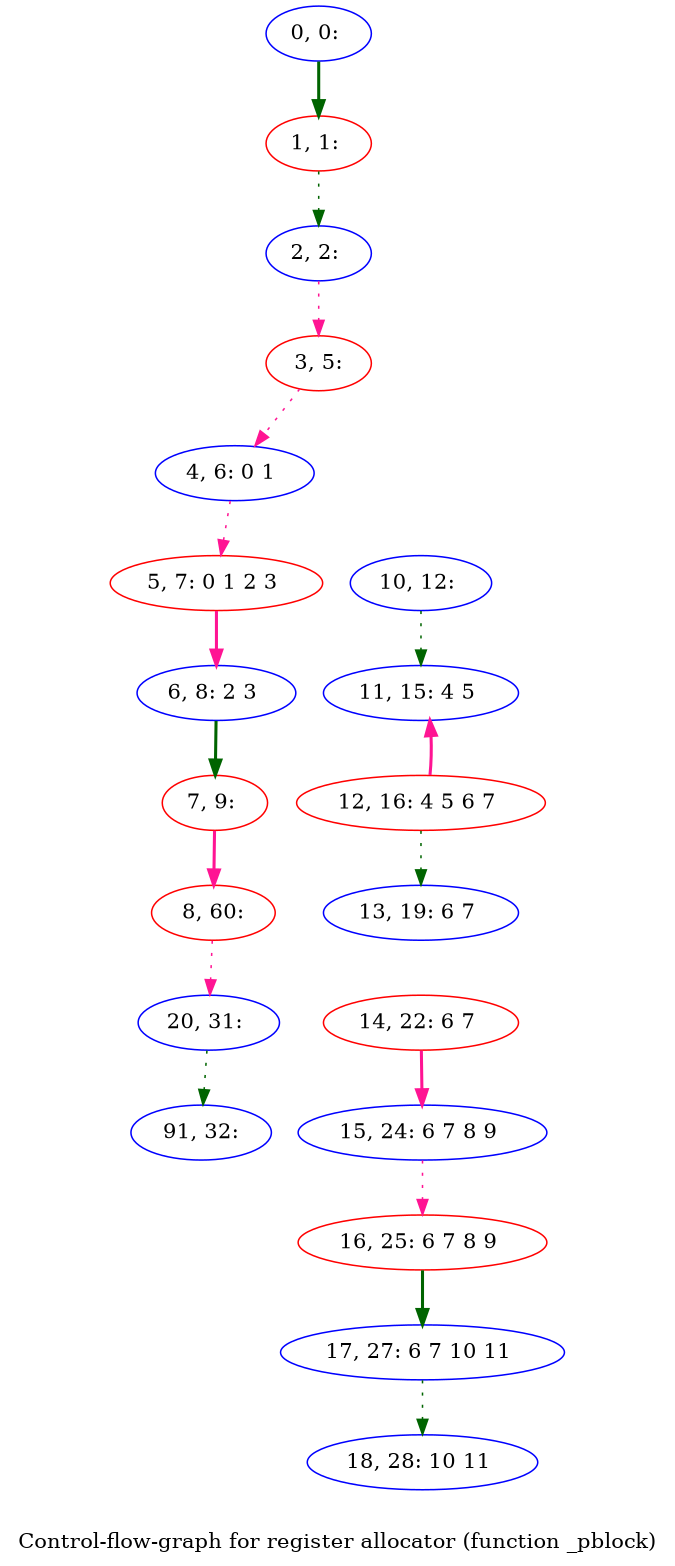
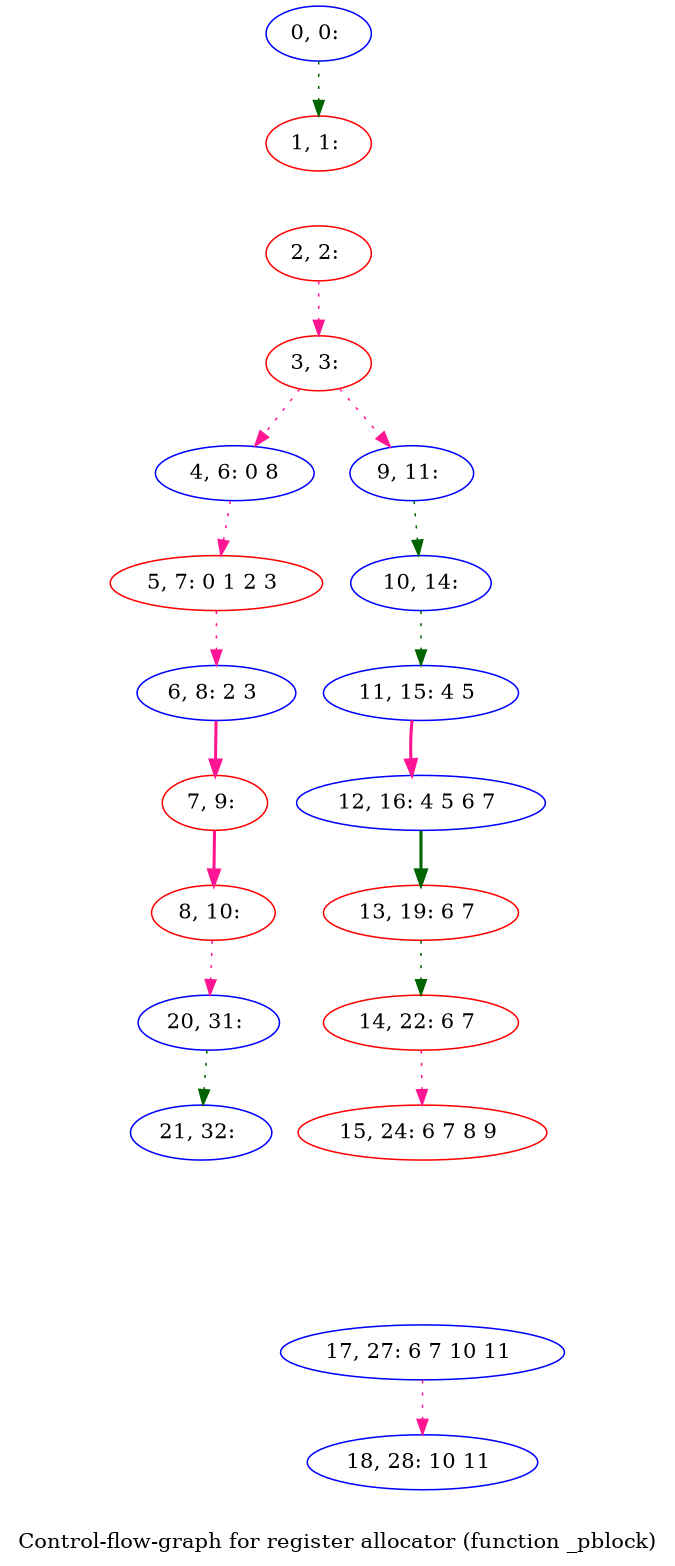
(319, 81) -> (319, 81)
(319, 191) -> none
(319, 253) -> (319, 253)
(319, 363) -> (319, 363)
(235, 473) -> (235, 473)
none -> (412, 473)
(421, 583) -> (421, 583)
(216, 631) -> (216, 631)
(216, 740) -> (216, 740)
(431, 755) -> (411, 740)
(421, 803) -> (421, 803)
(421, 850) -> (421, 850)
(213, 913) -> (213, 913)
(421, 913) -> (421, 913)
none -> (421, 960)
(422, 1070) -> (422, 1070)
(201, 1133) -> (201, 1133)
(423, 1133) -> (423, 1133)
(423, 1242) -> none
(423, 1400) -> (423, 1400)
